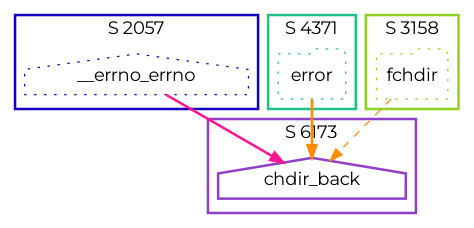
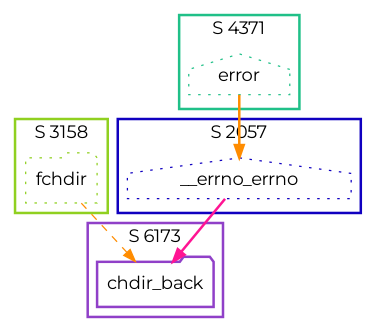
(312, 76) -> (239, 76)
(312, 127) -> (239, 127)
(312, 180) -> (155, 284)
